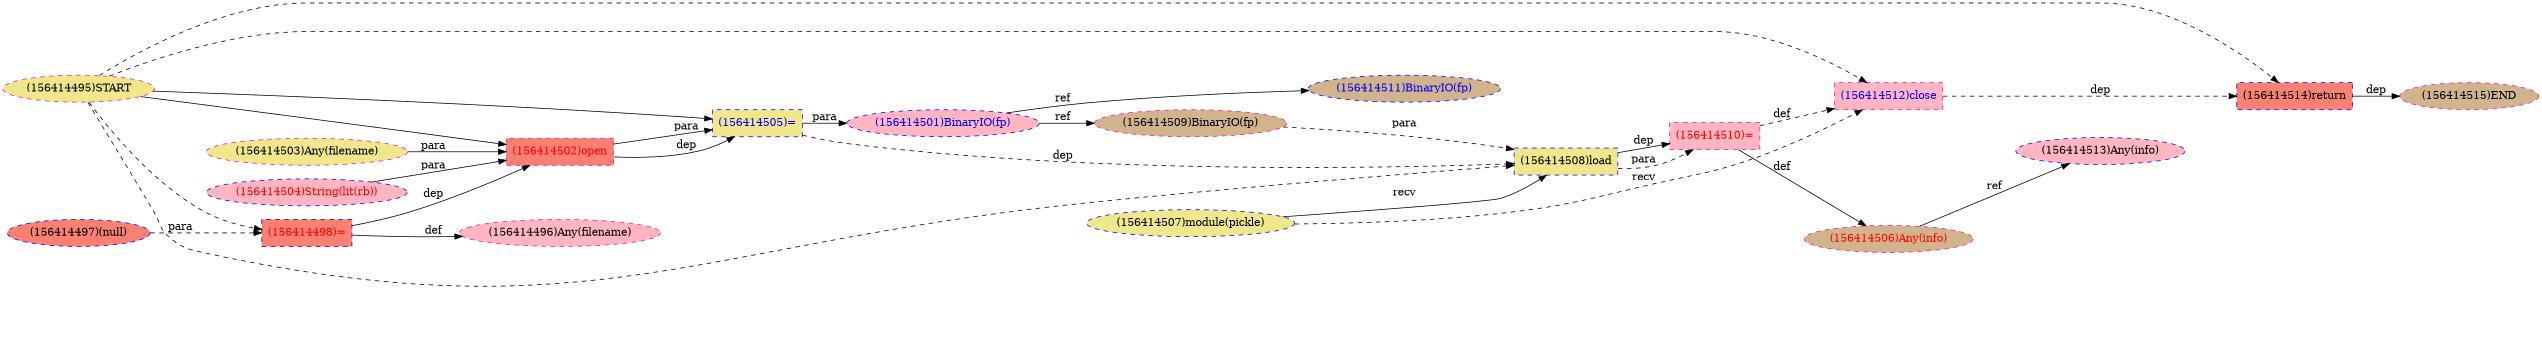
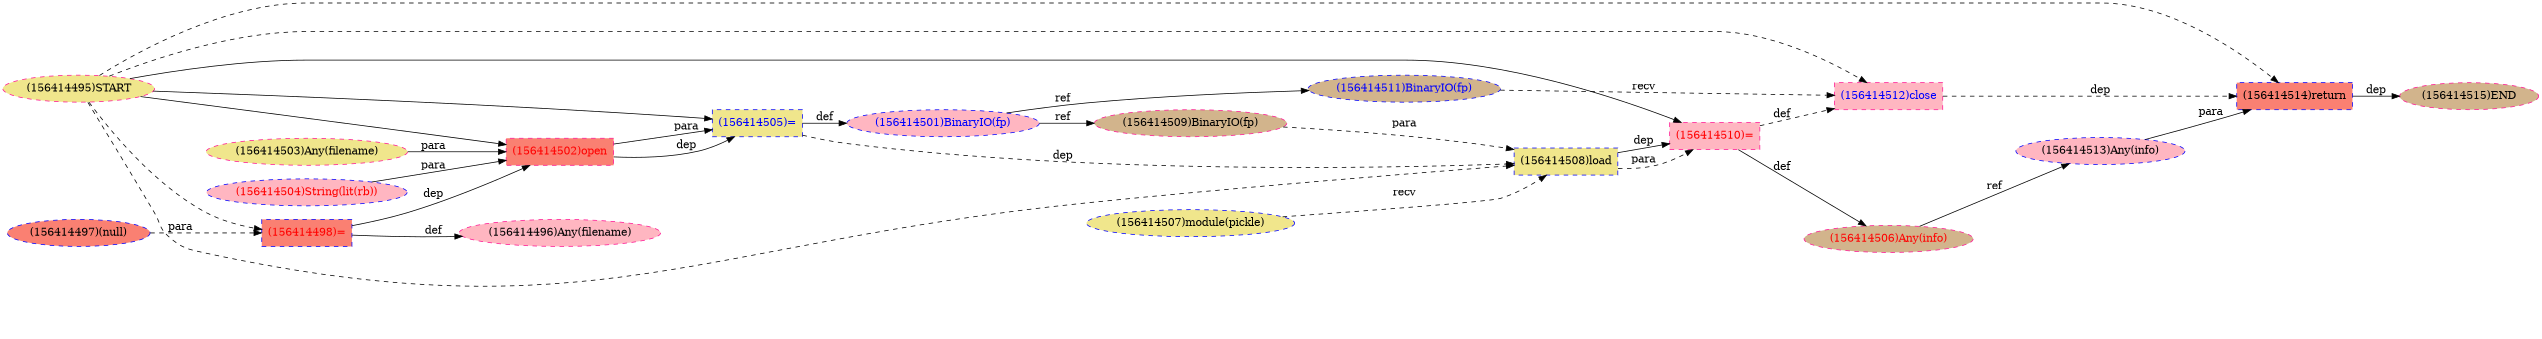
none -> (905, 60)
(825, 118) -> (825, 118)
none -> (2194, 126)
(1582, 201) -> (1663, 93)
(1414, 207) -> (1414, 207)
